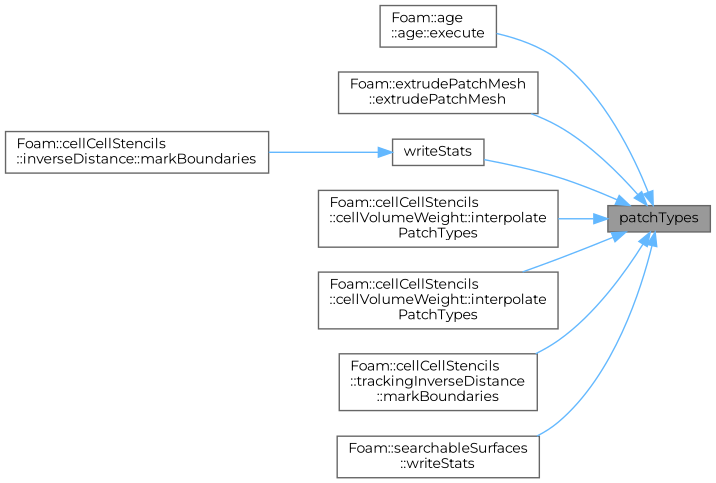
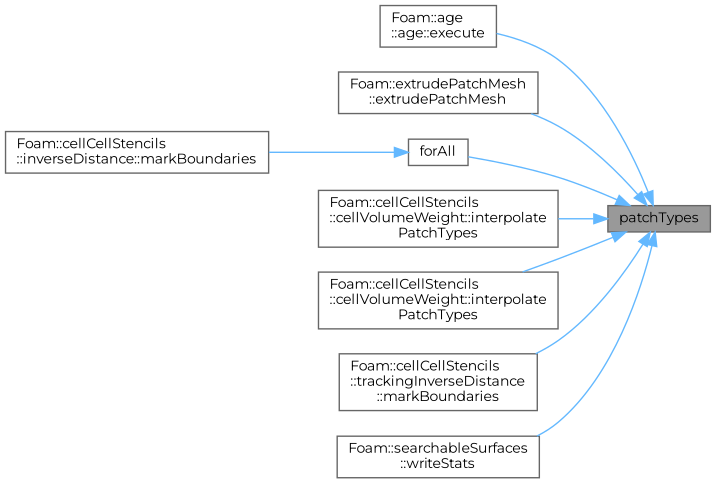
(438, 152) -> (438, 152)
